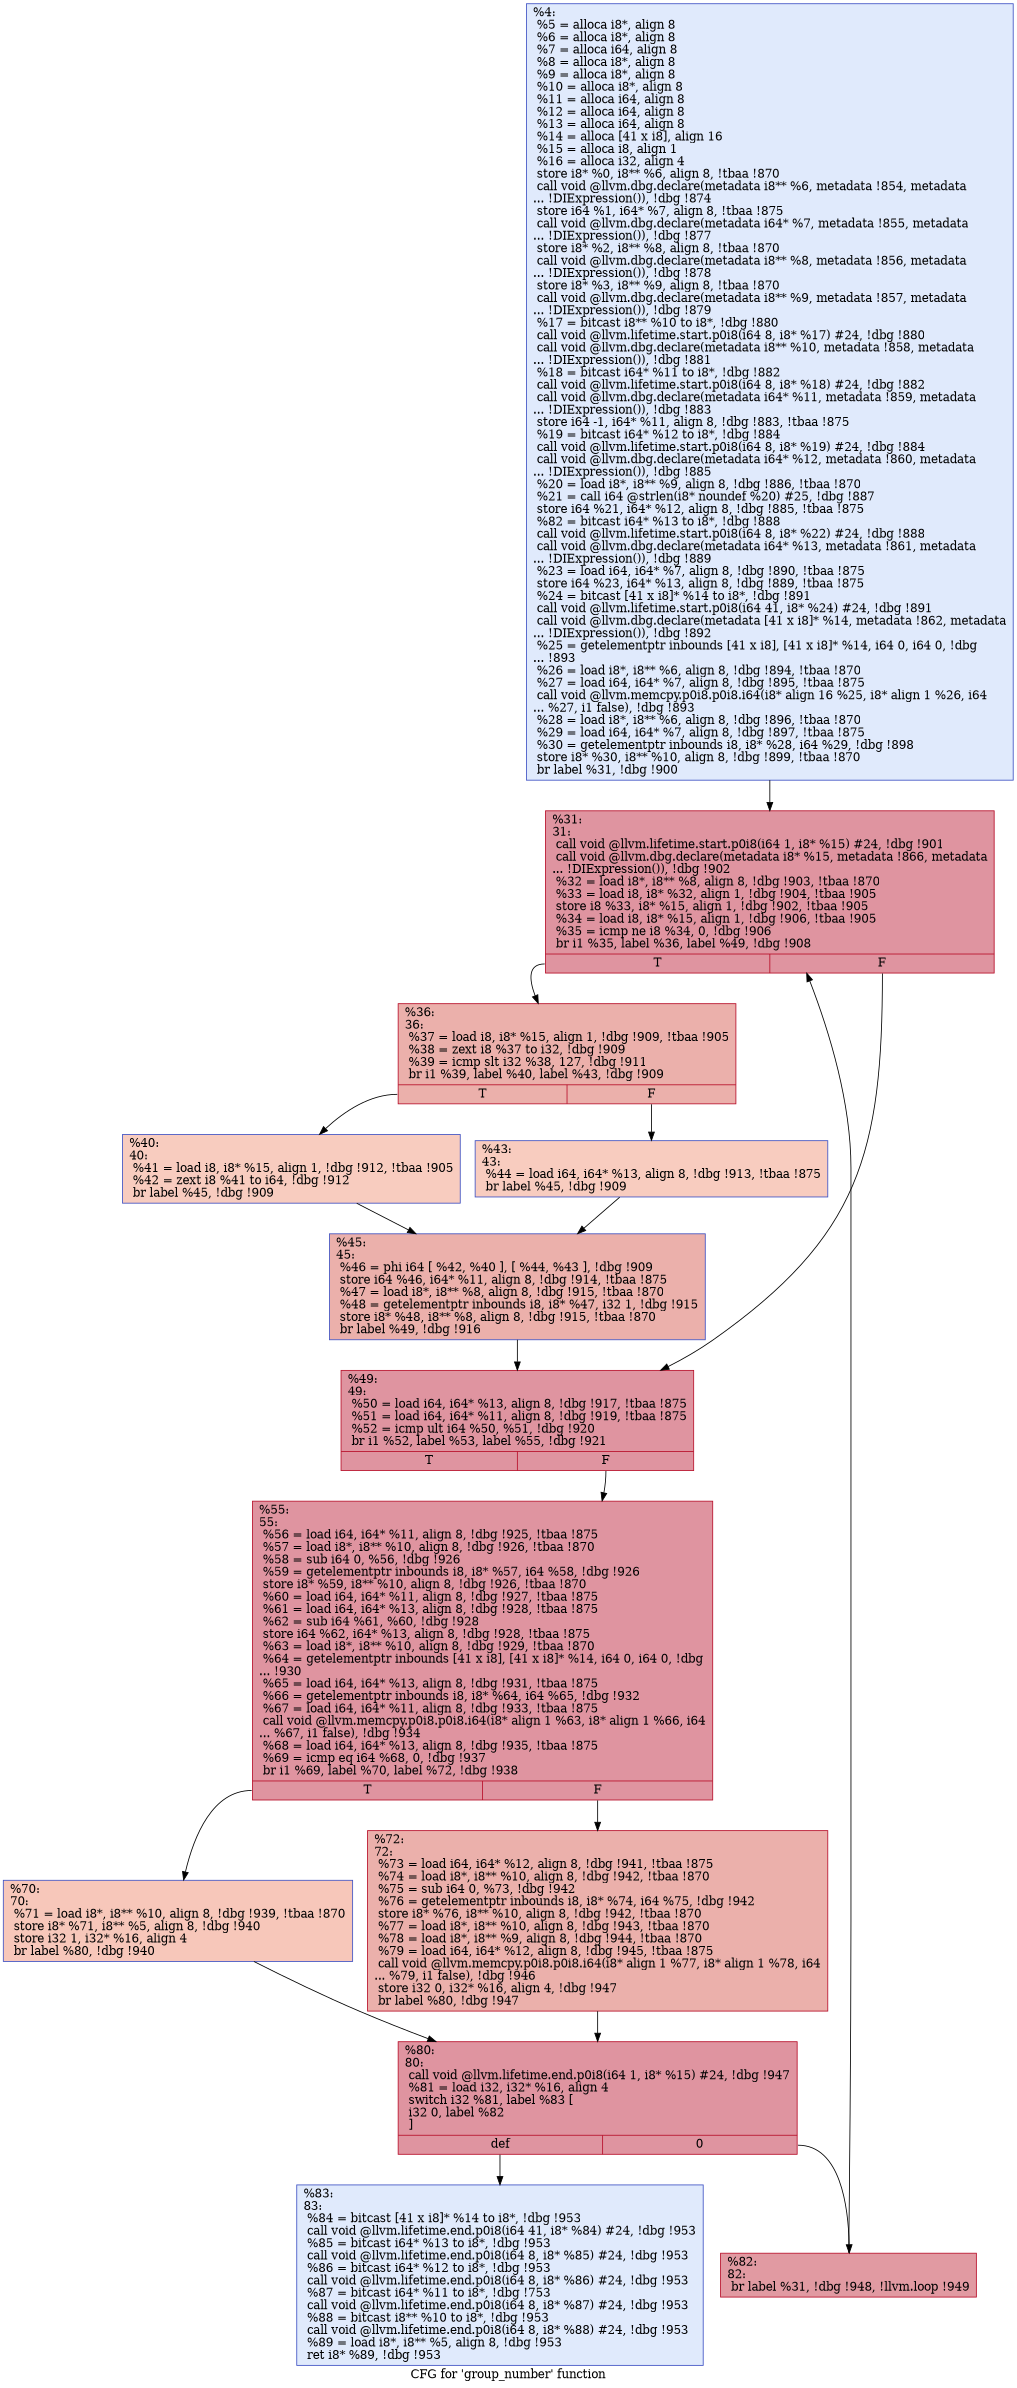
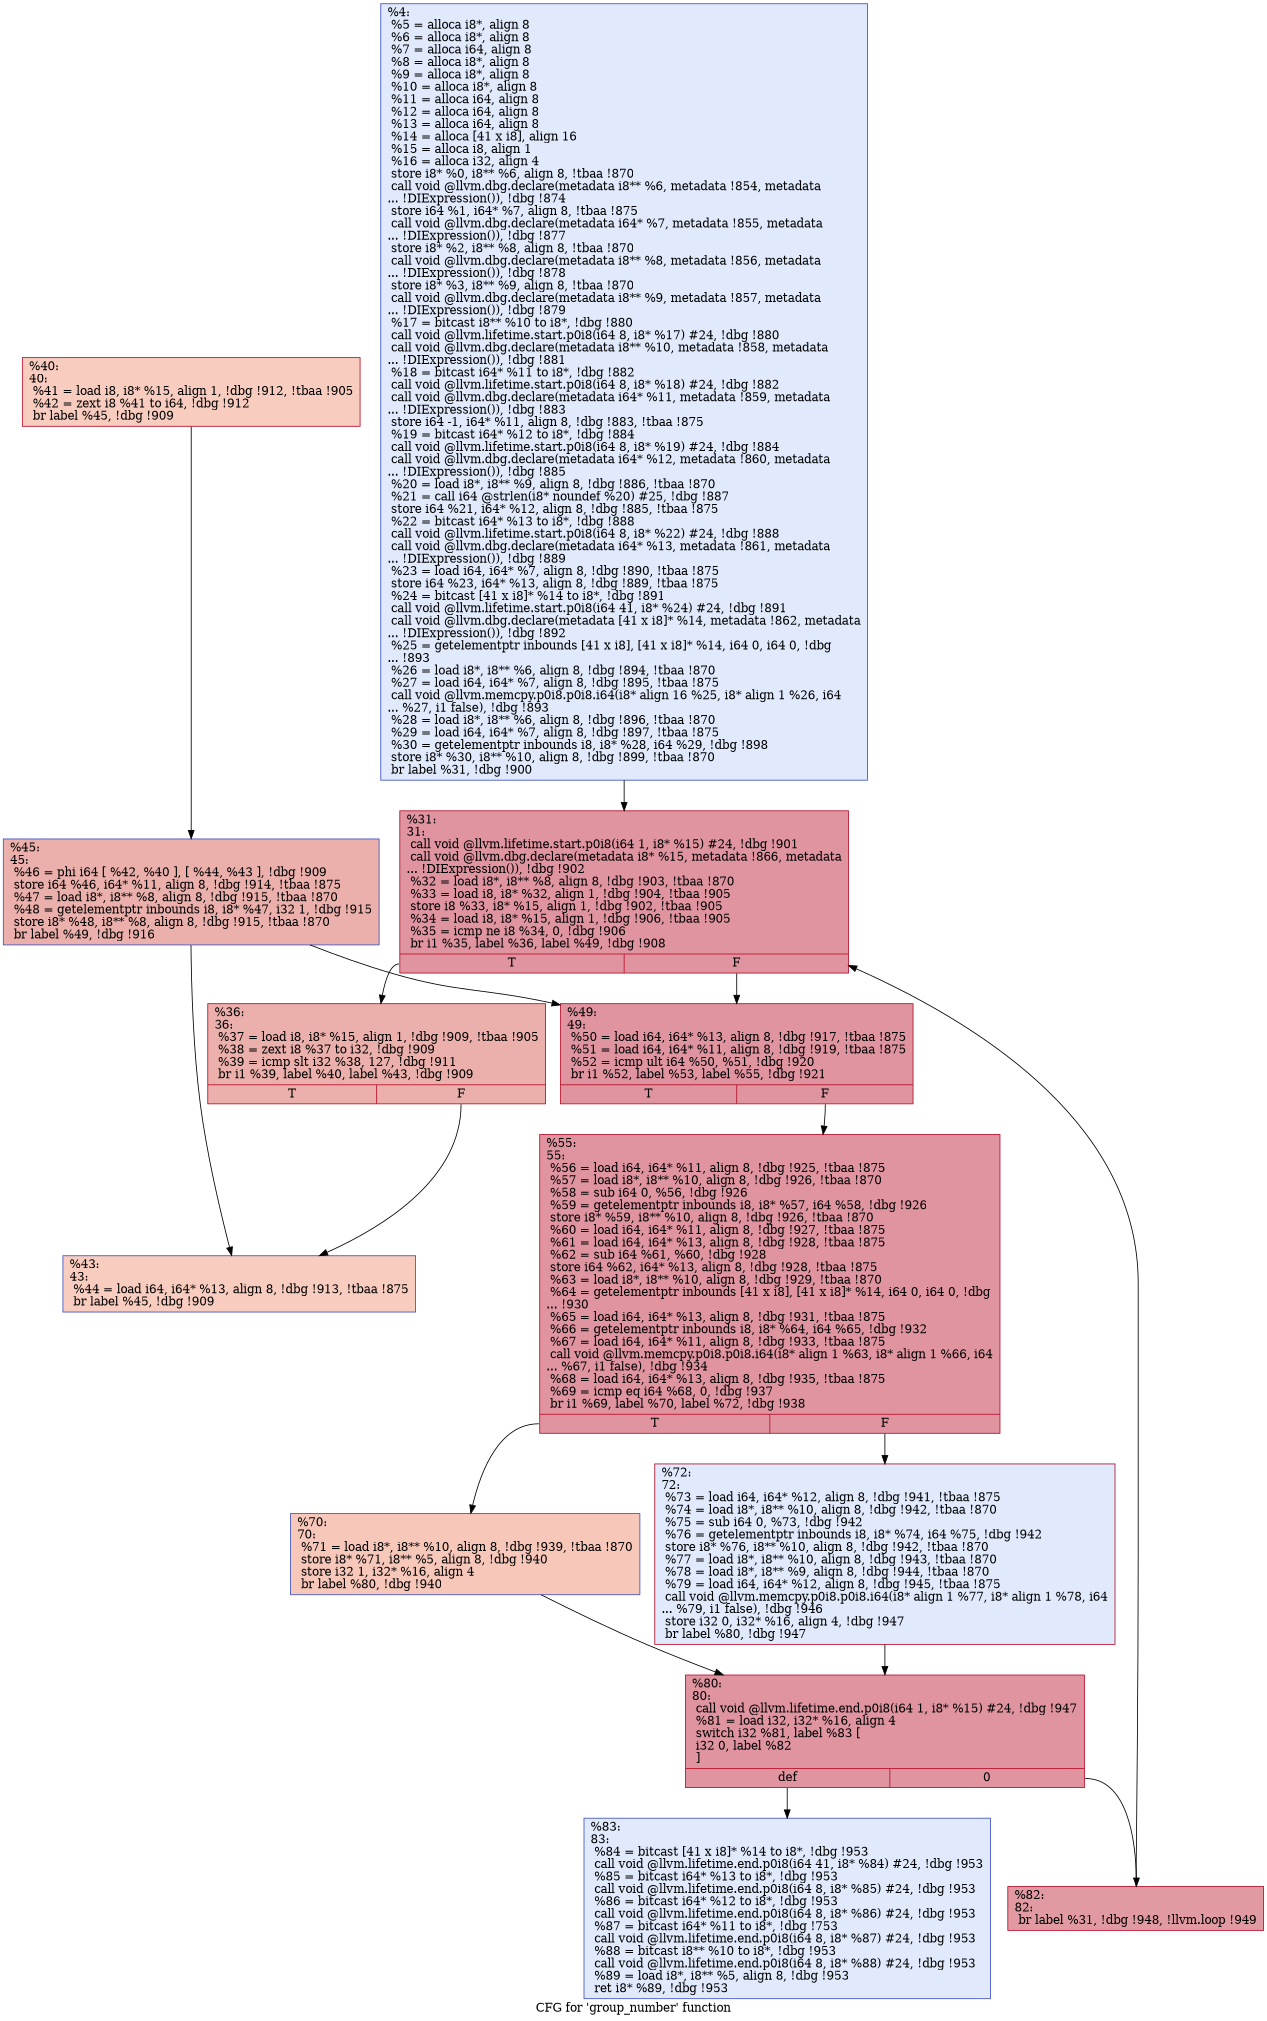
(657, 522) -> (511, 522)
(359, 1105) -> none
(291, 1169) -> (191, 392)
(602, 1213) -> (200, 1098)
(598, 1921) -> (885, 1554)
